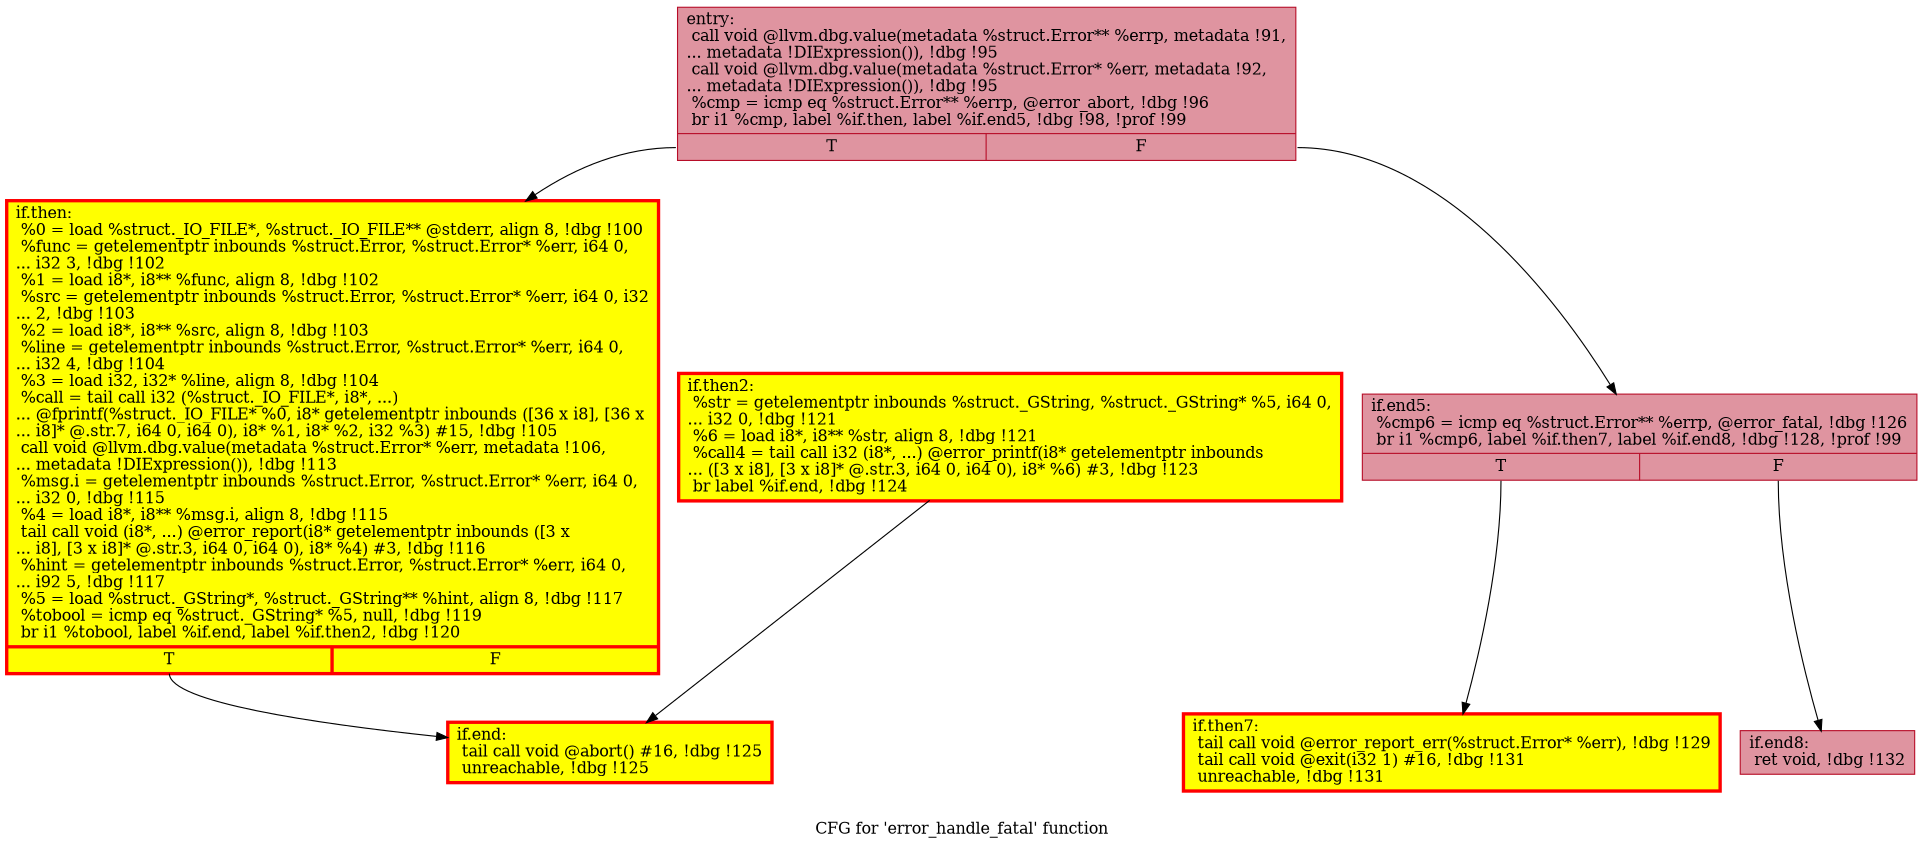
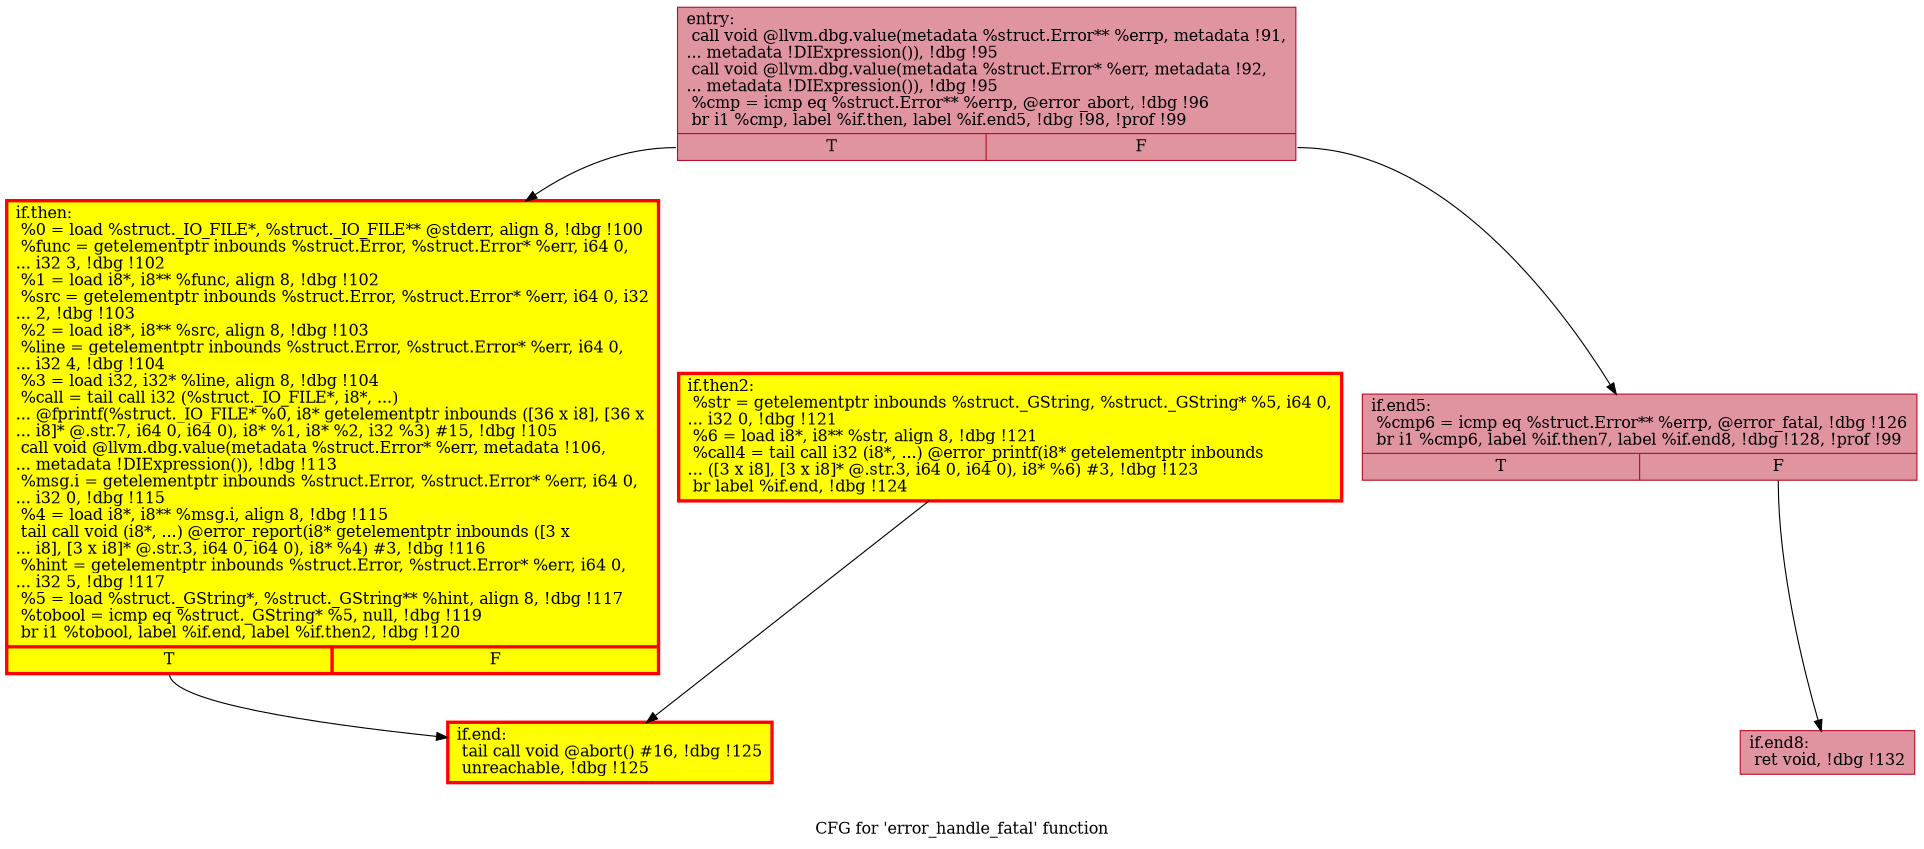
(91, 583) -> (91, 583)
(1452, 752) -> none
